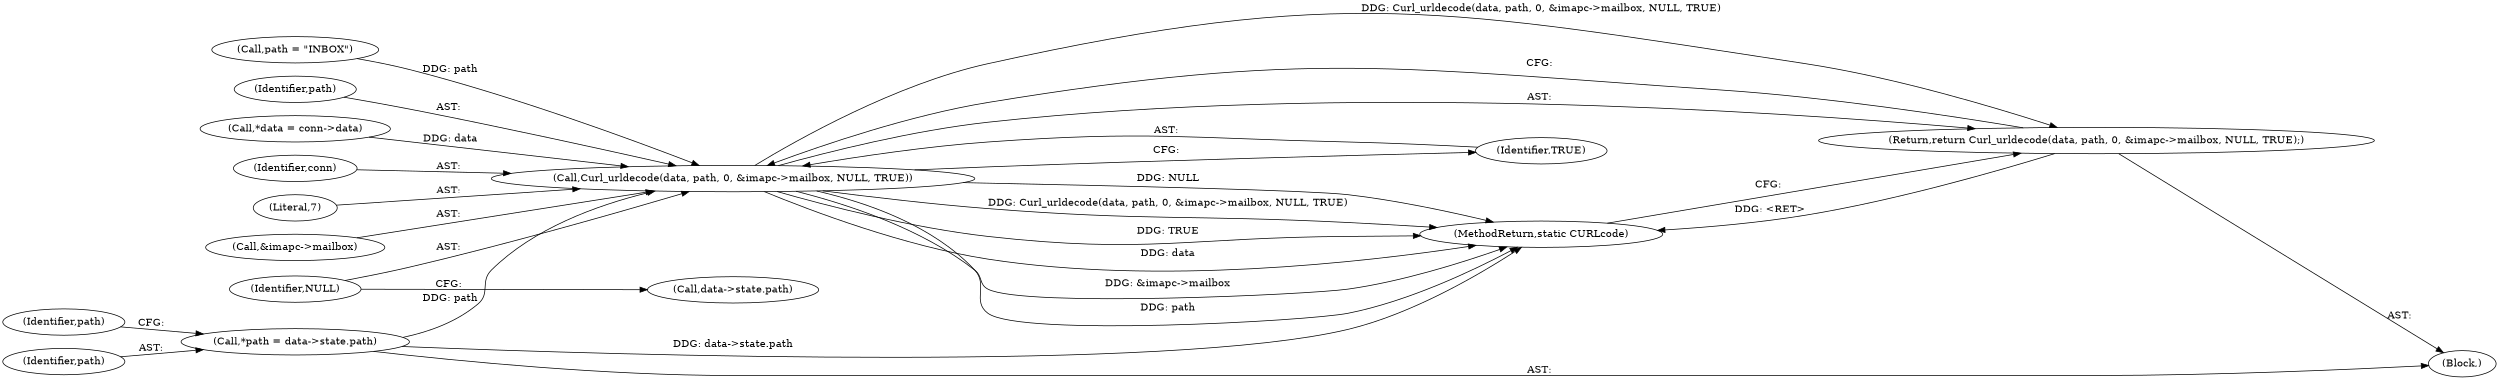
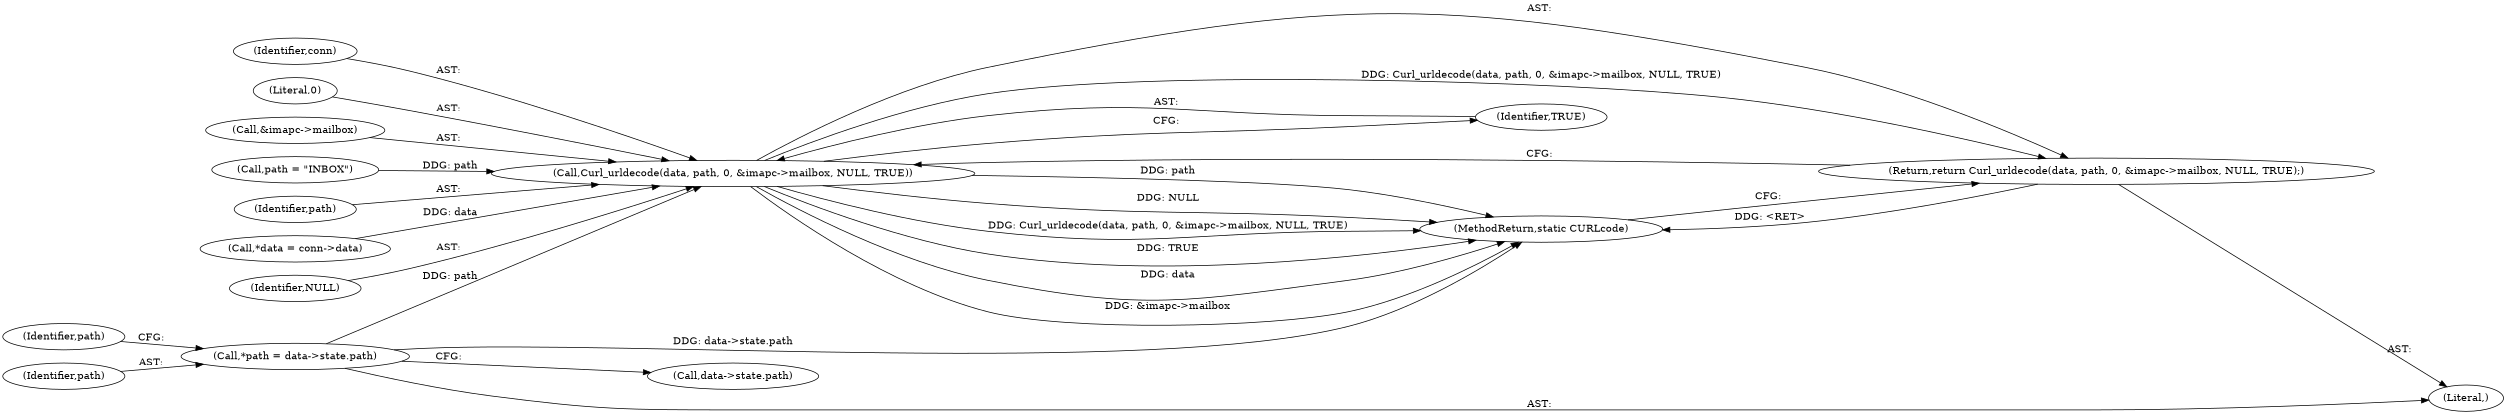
(295, 208) -> (295, 91)
(500, 289) -> (523, 367)
(2462, 364) -> (2466, 398)
